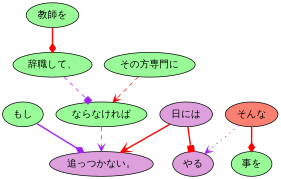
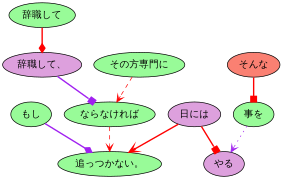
(53, 15) -> (42, 15)
(53, 65) -> (42, 65)
(75, 87) -> (73, 87)
(252, 135) -> (254, 86)
(101, 136) -> (110, 136)
(225, 137) -> (241, 136)
(101, 164) -> (110, 164)
